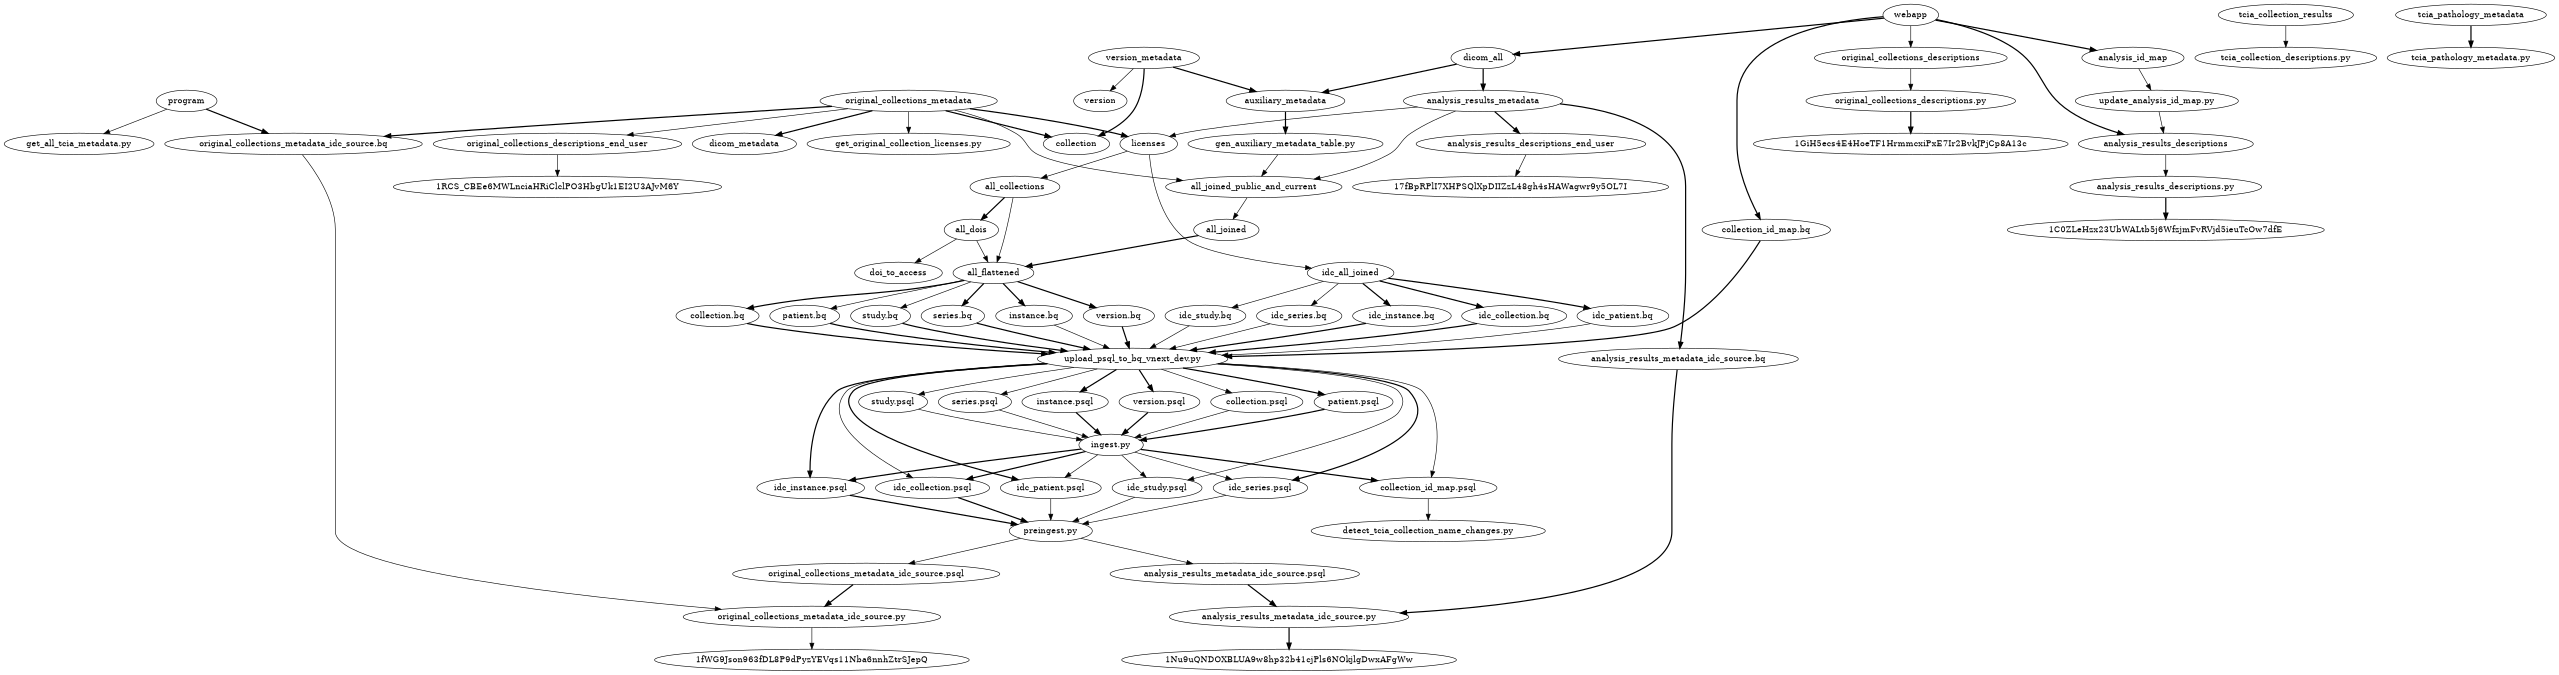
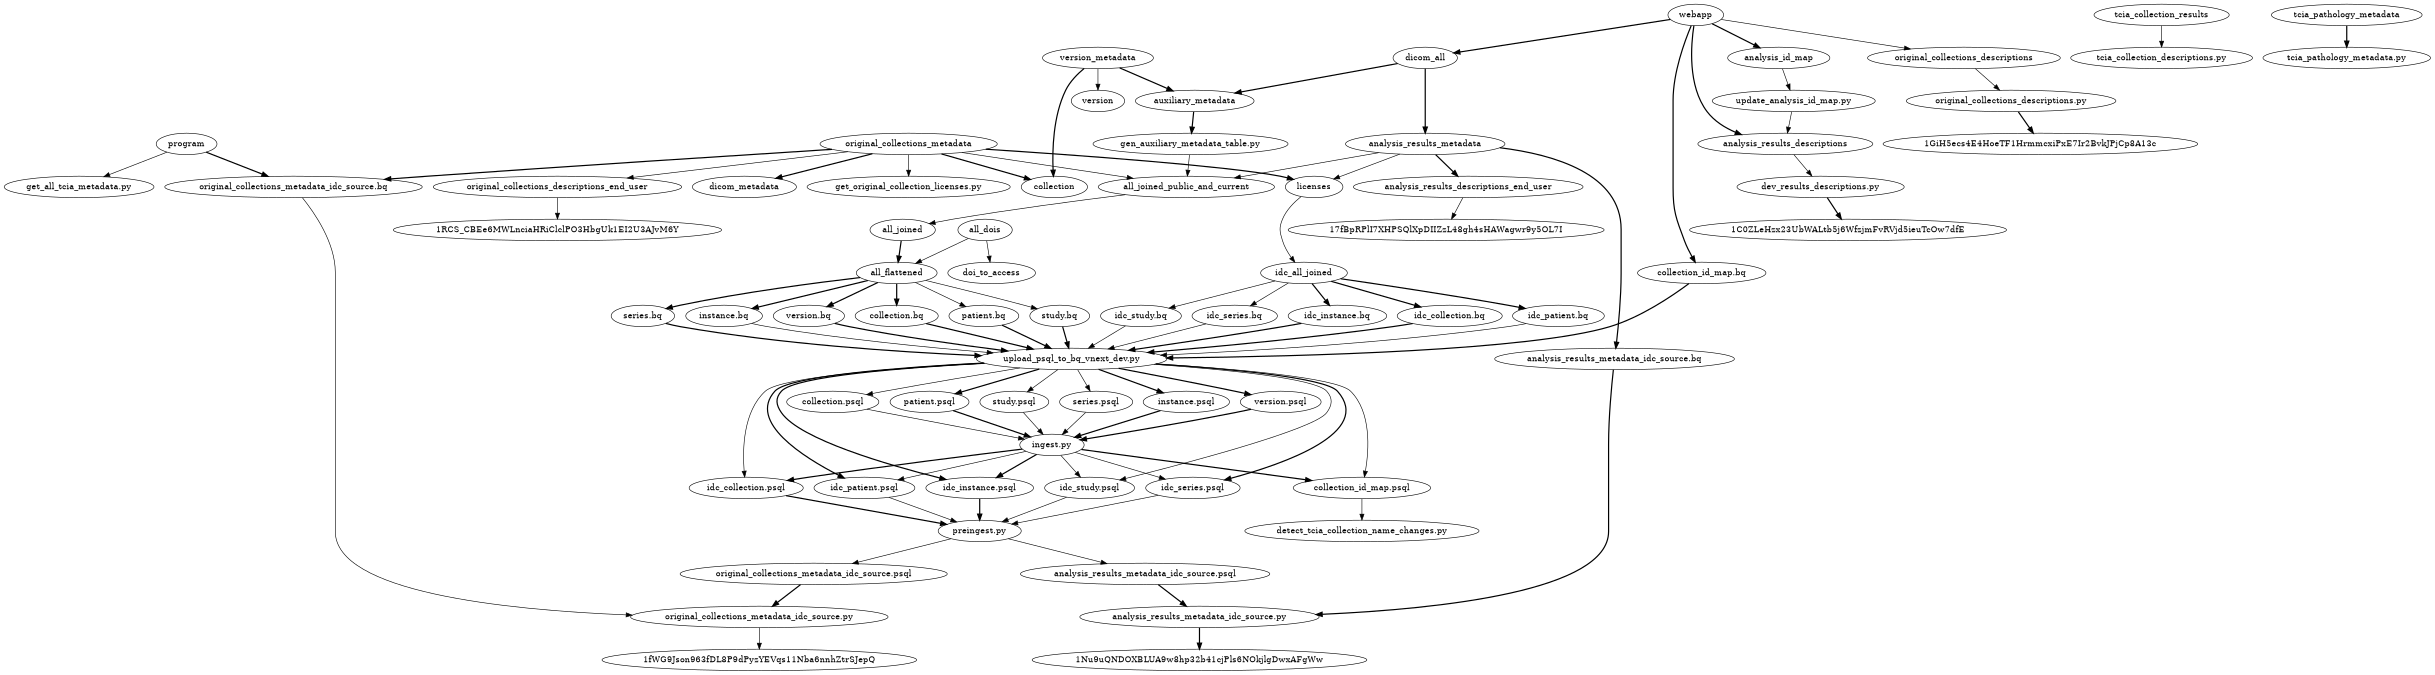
(1015, 187) -> none
(2166, 187) -> (1821, 187)
